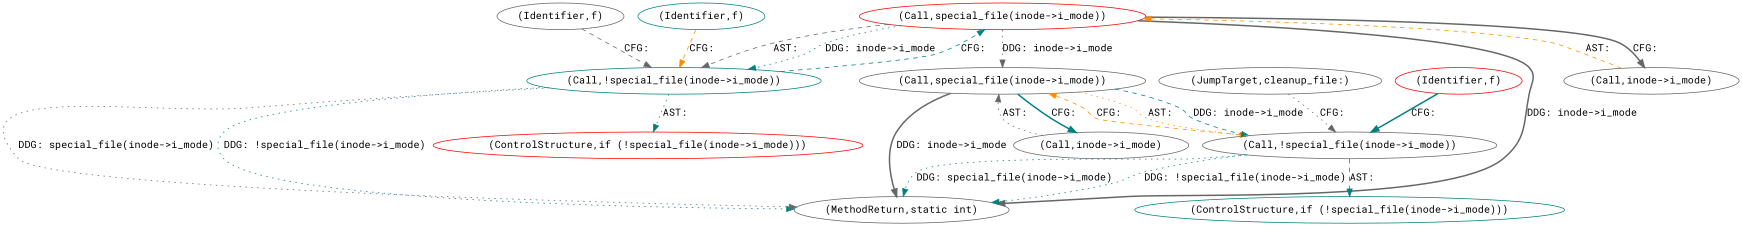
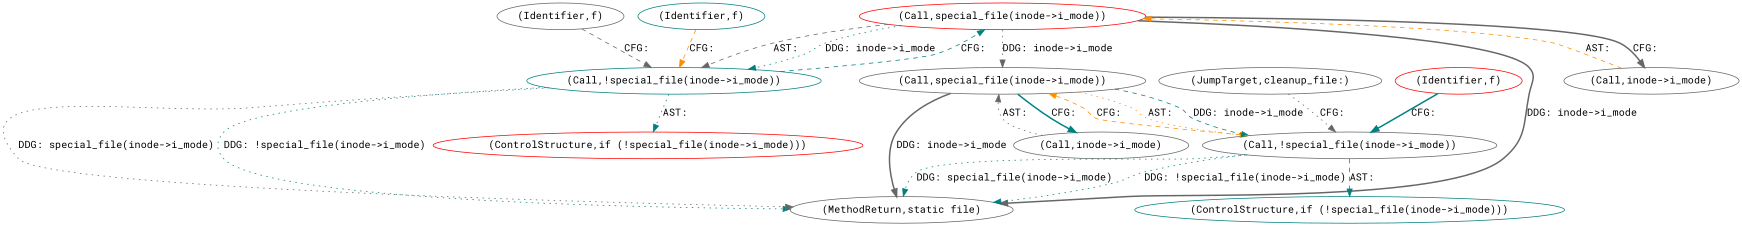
(902, 210) -> (902, 210)
